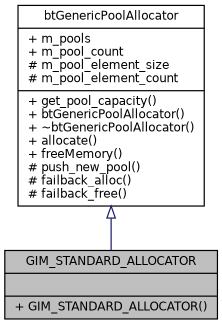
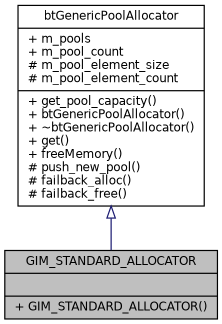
(62, 141) -> (49, 141)
